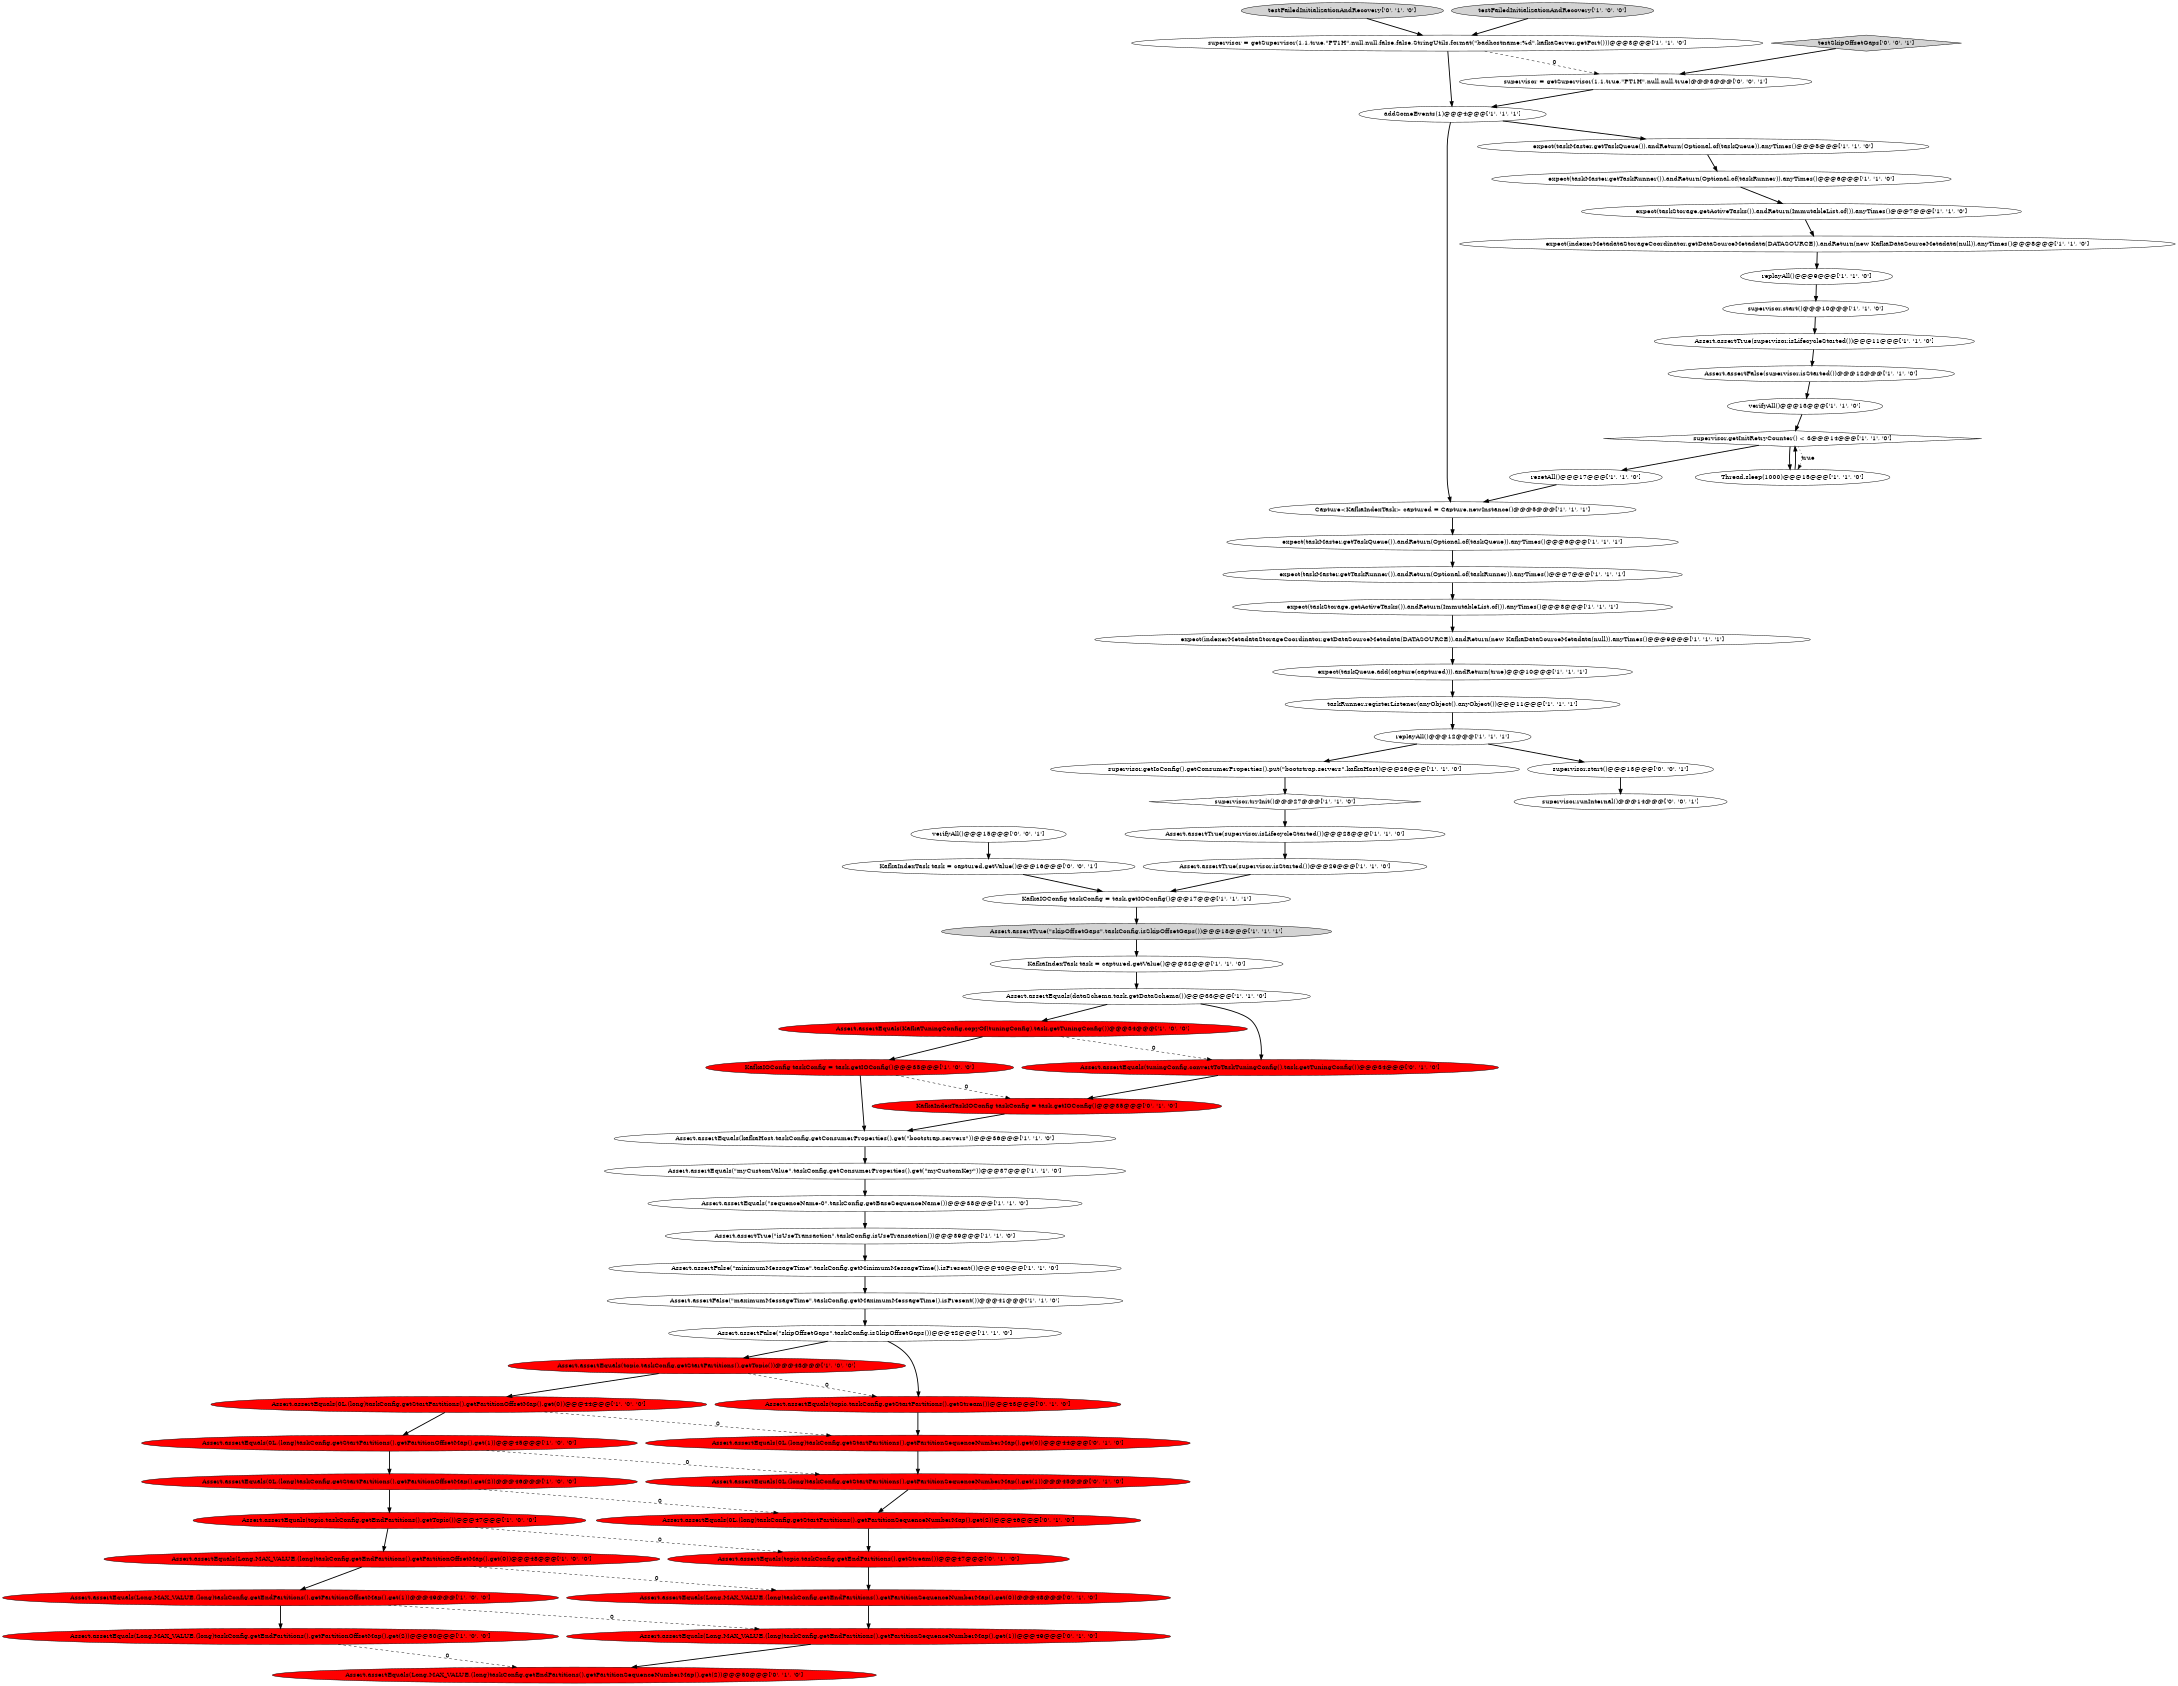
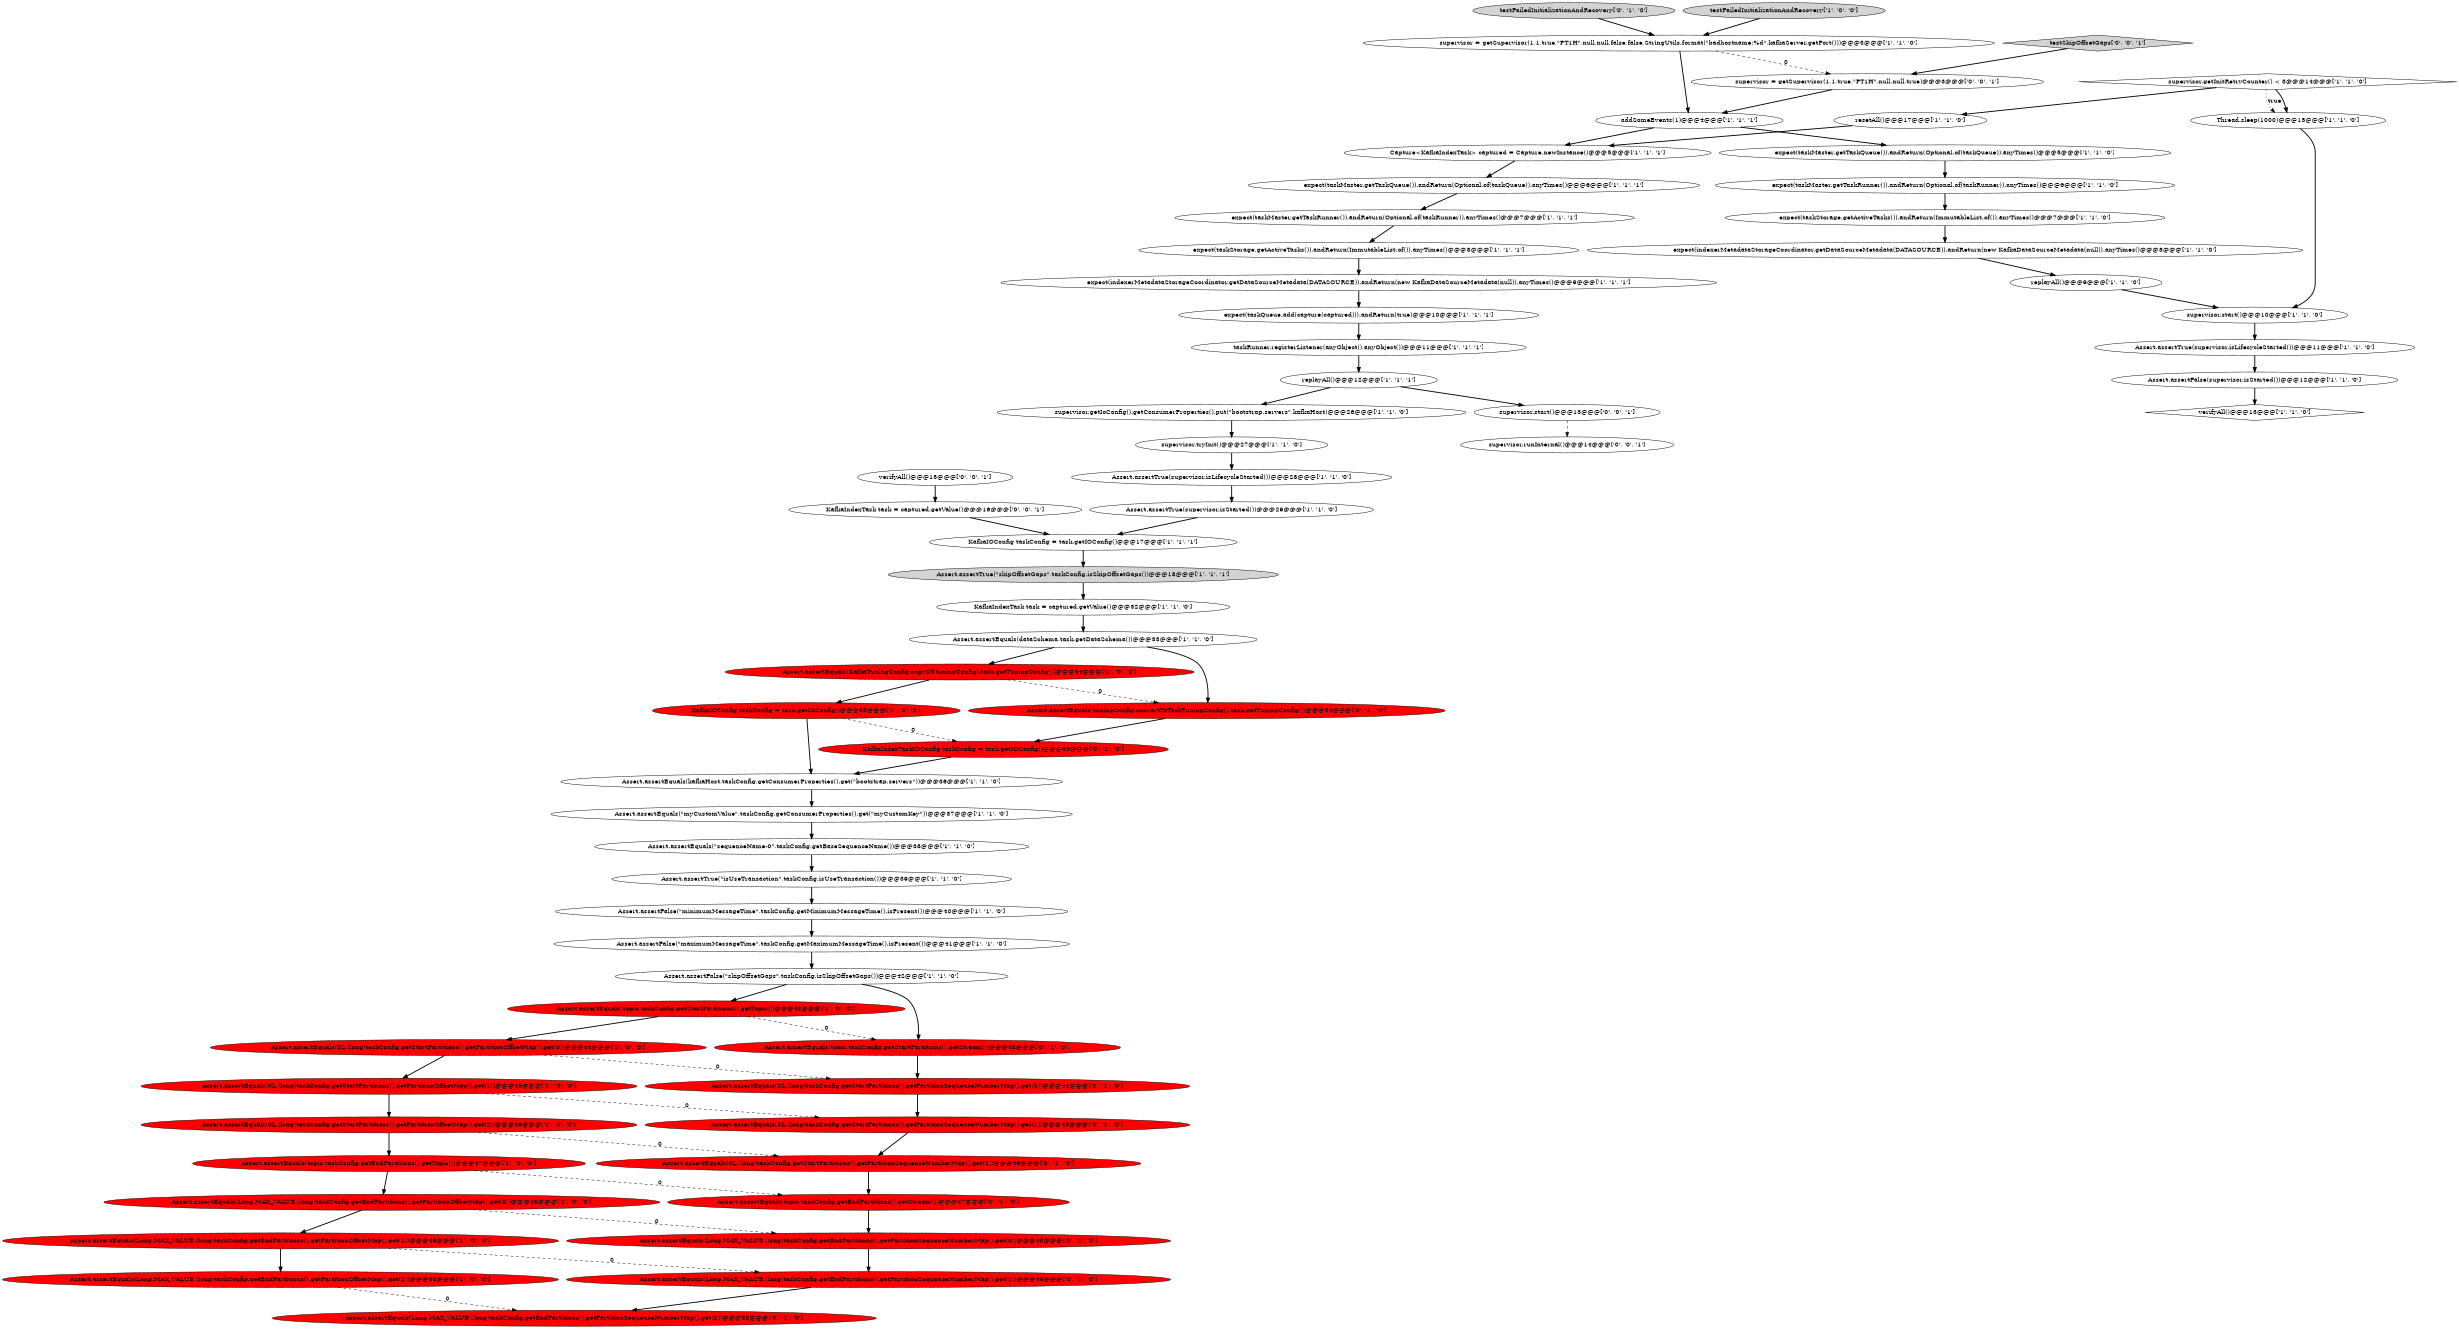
(1805, 406) -> (2255, 412)
(1800, 420) -> none
(1796, 460) -> (2315, 219)
(1621, 783) -> (1567, 426)
(1285, 802) -> (1232, 445)
